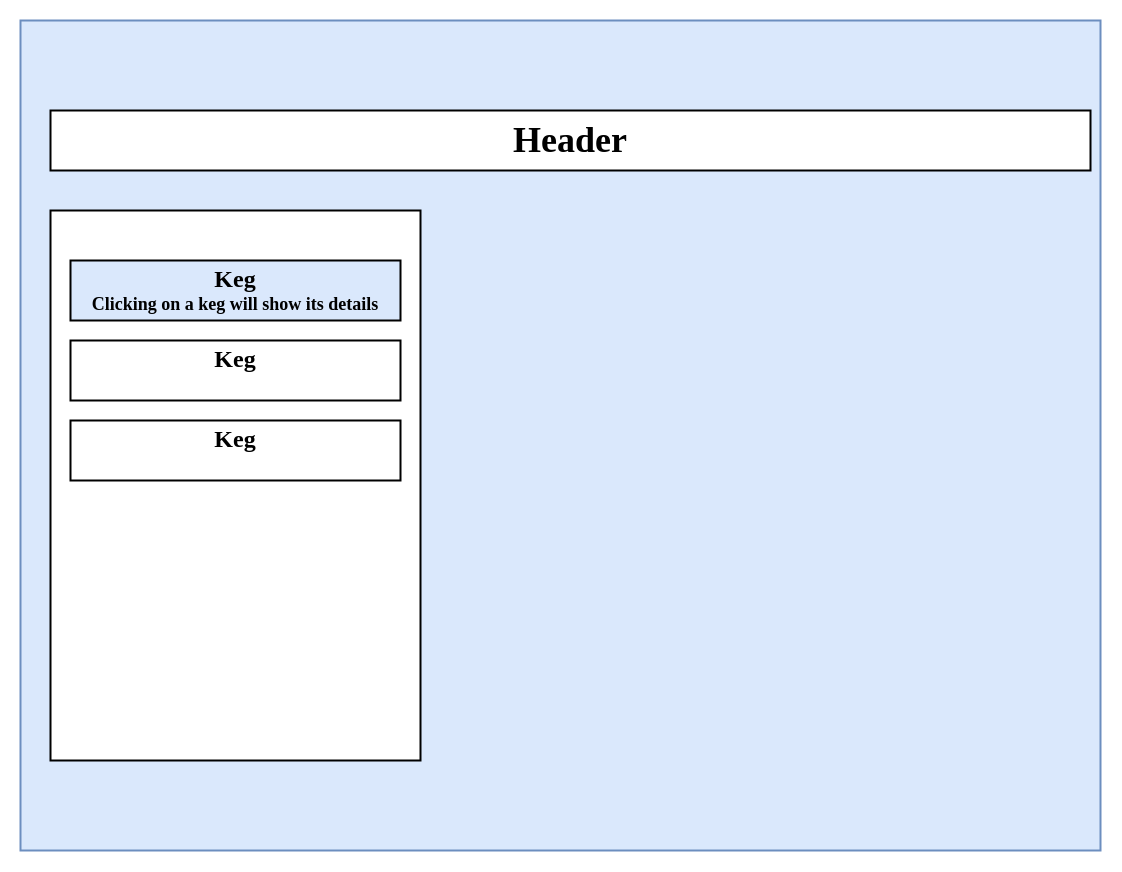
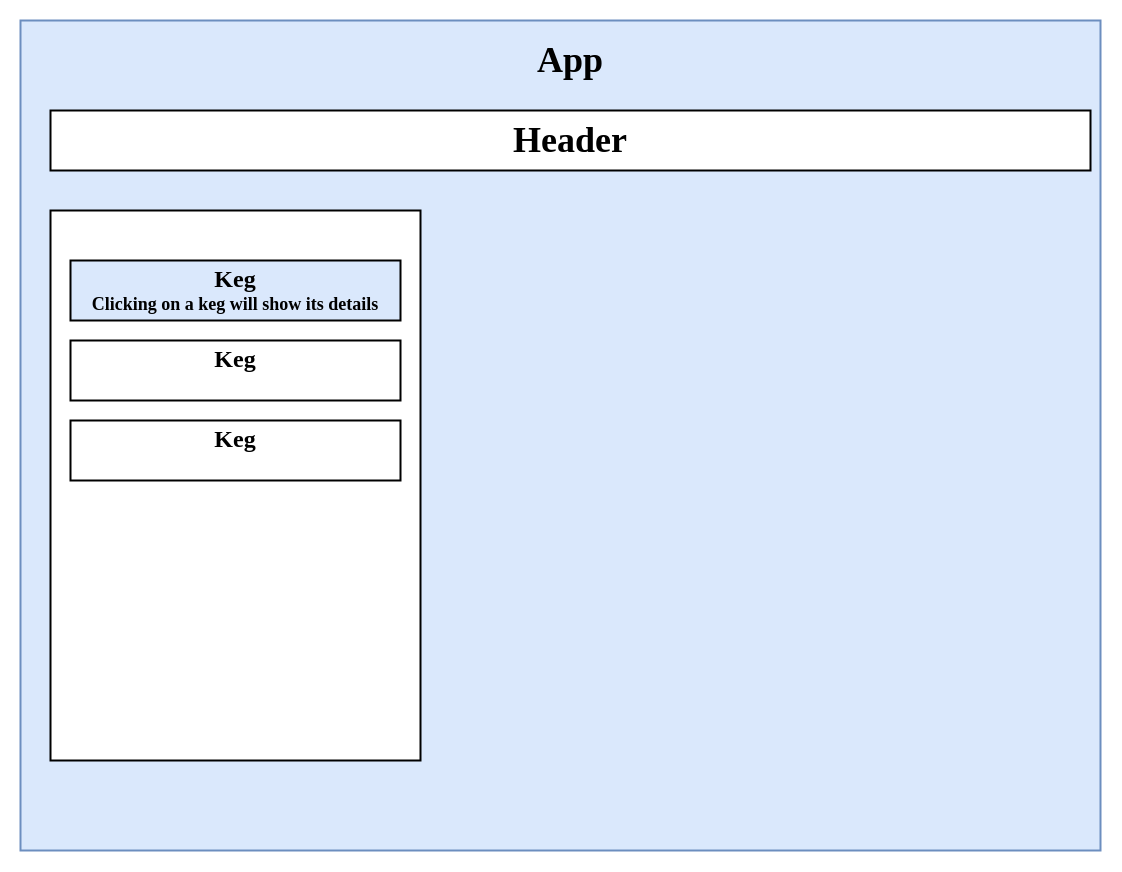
none -> (571, 61)
